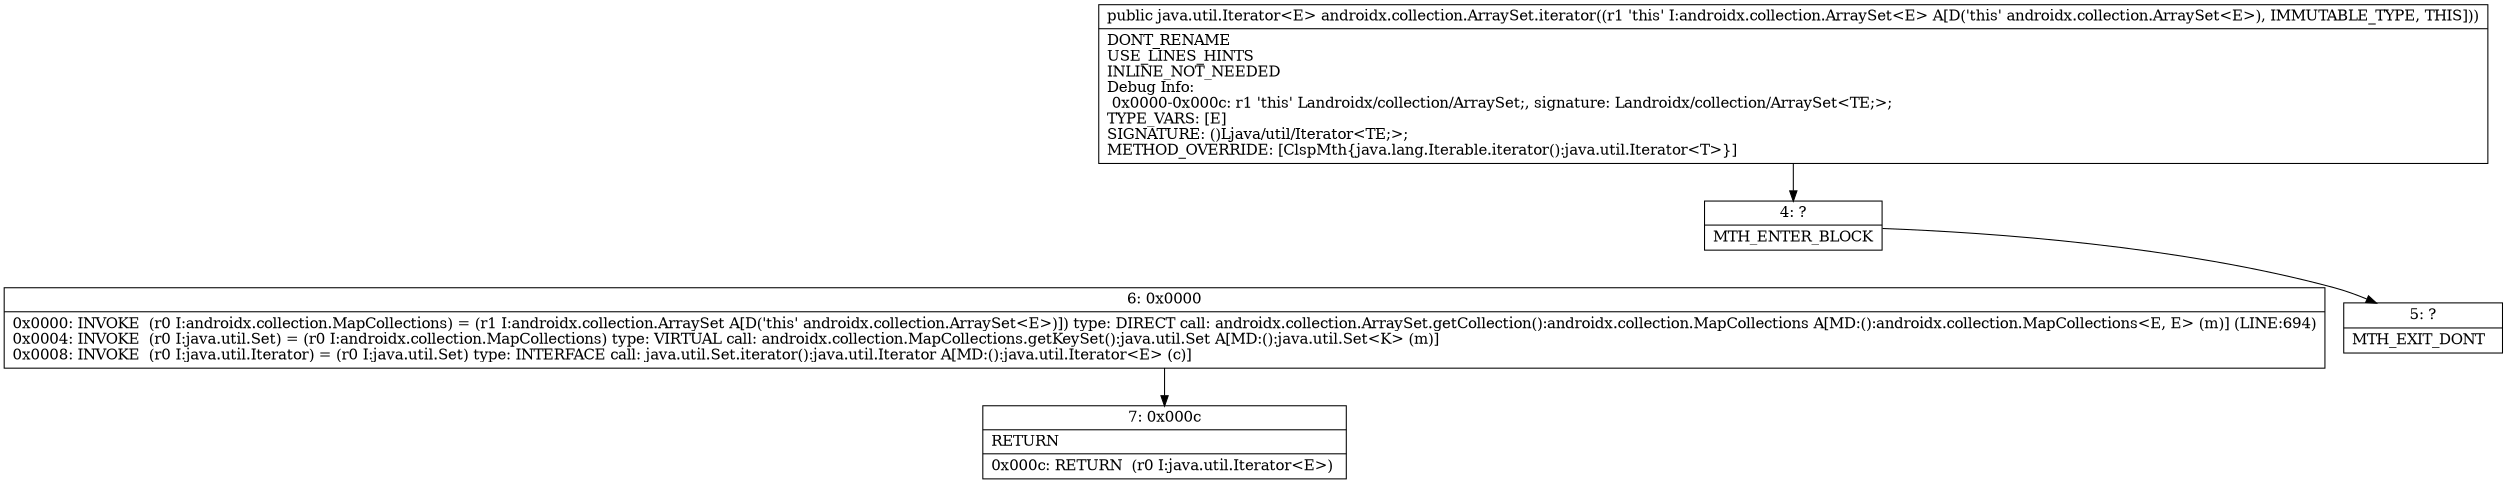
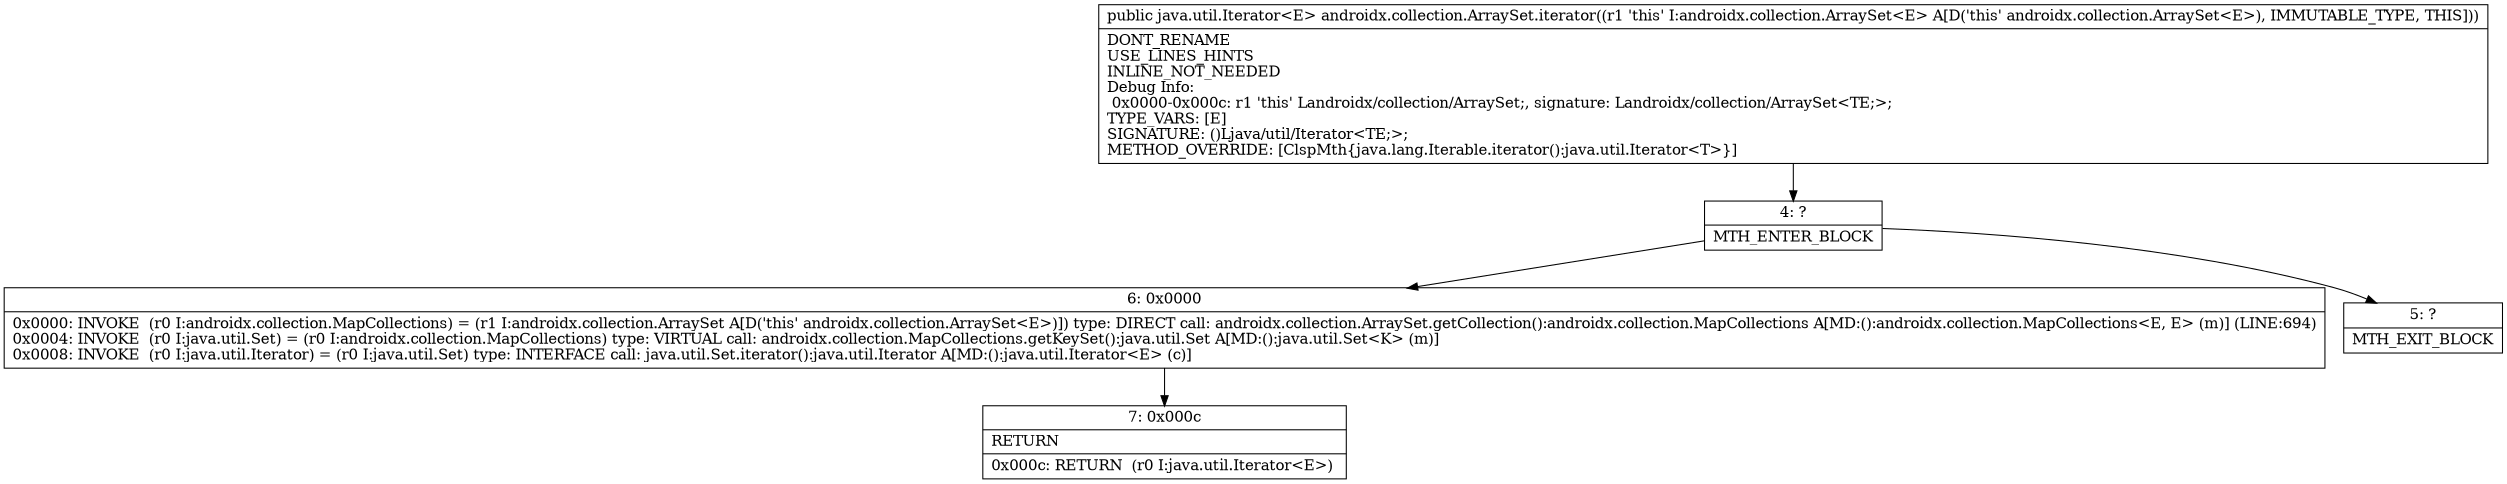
none -> (1561, 264)
(2418, 340) -> (2423, 340)
